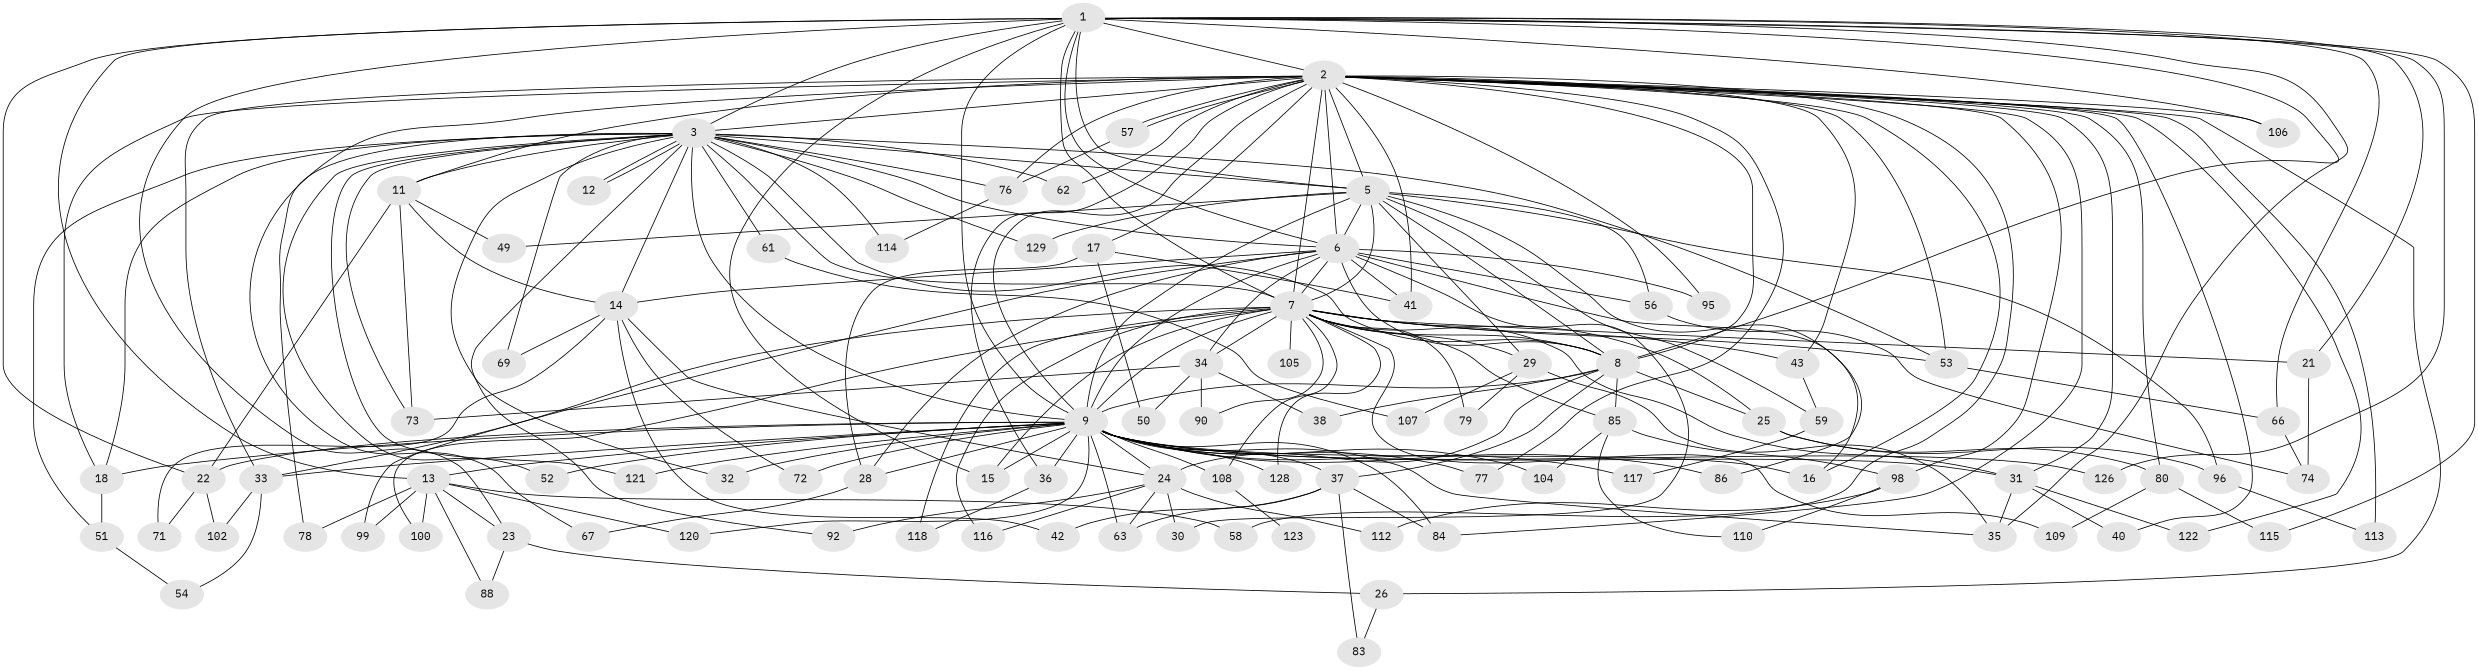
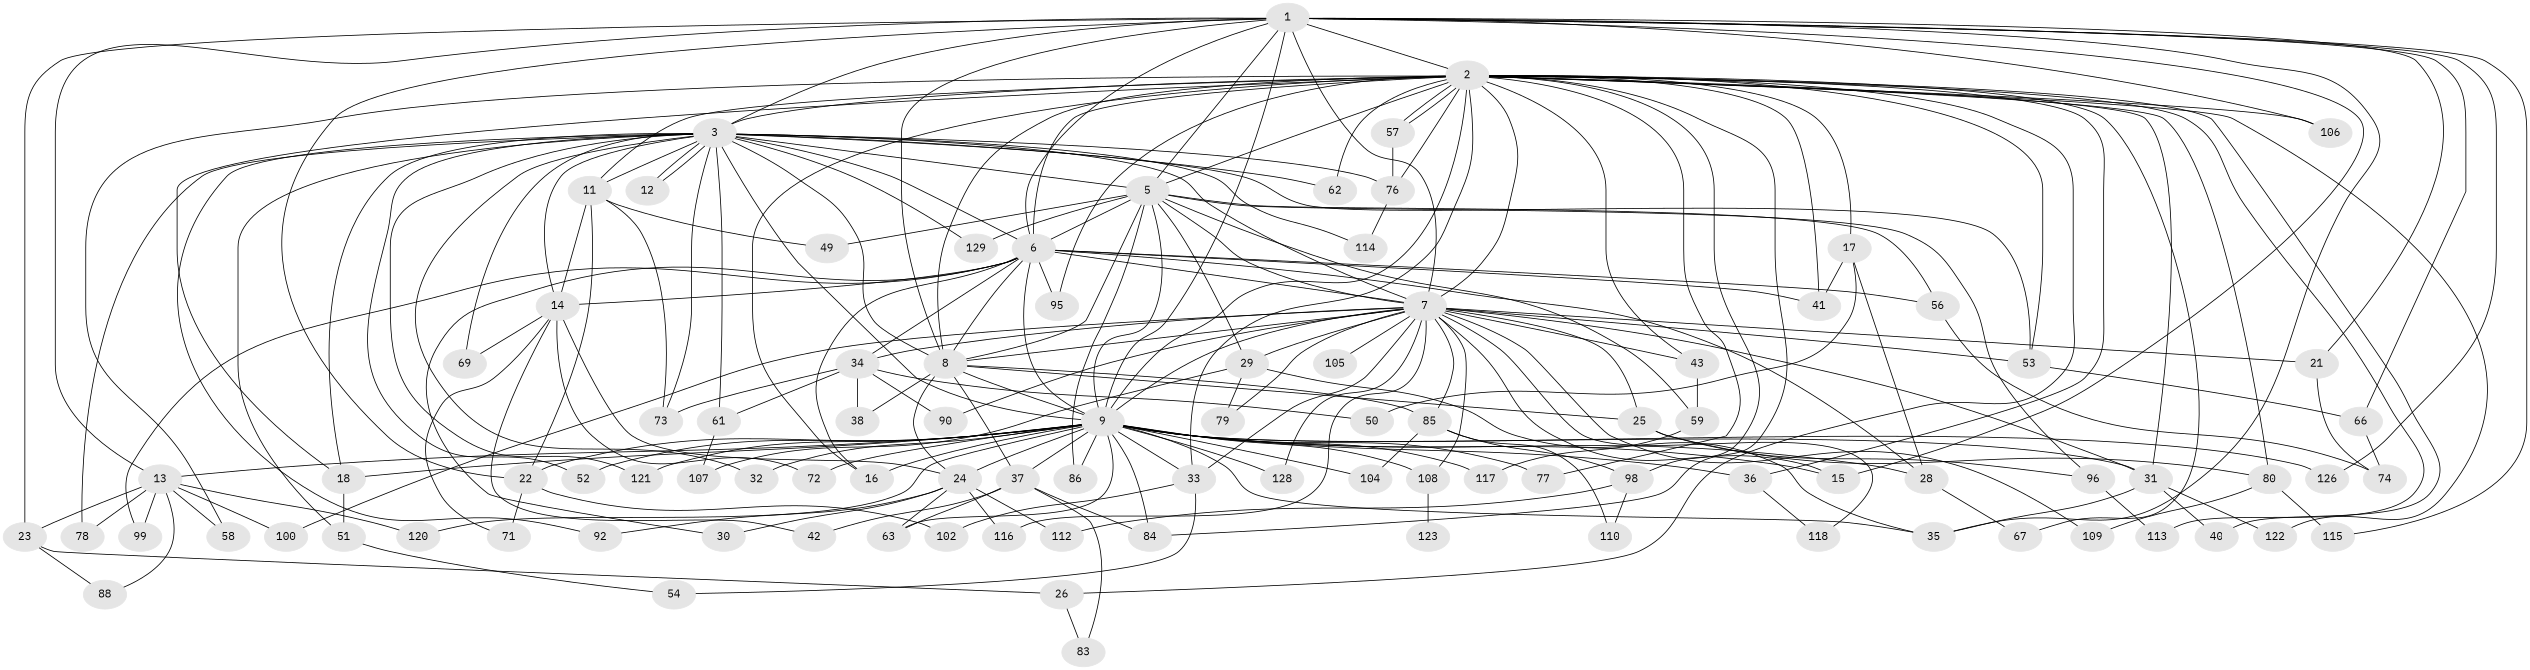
none -> (788, 393)
